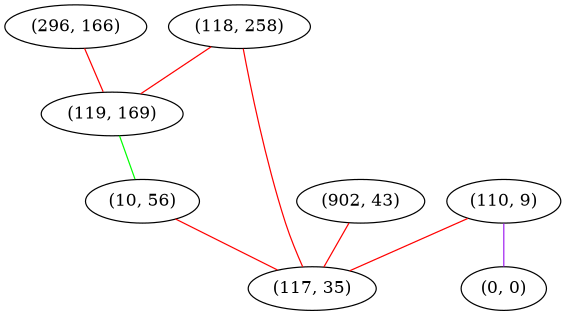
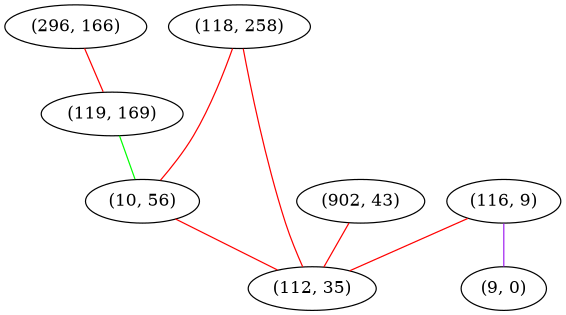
(176, 70) -> (203, 118)
(504, 201) -> (504, 201)
(312, 289) -> (312, 289)
(504, 289) -> (504, 289)
